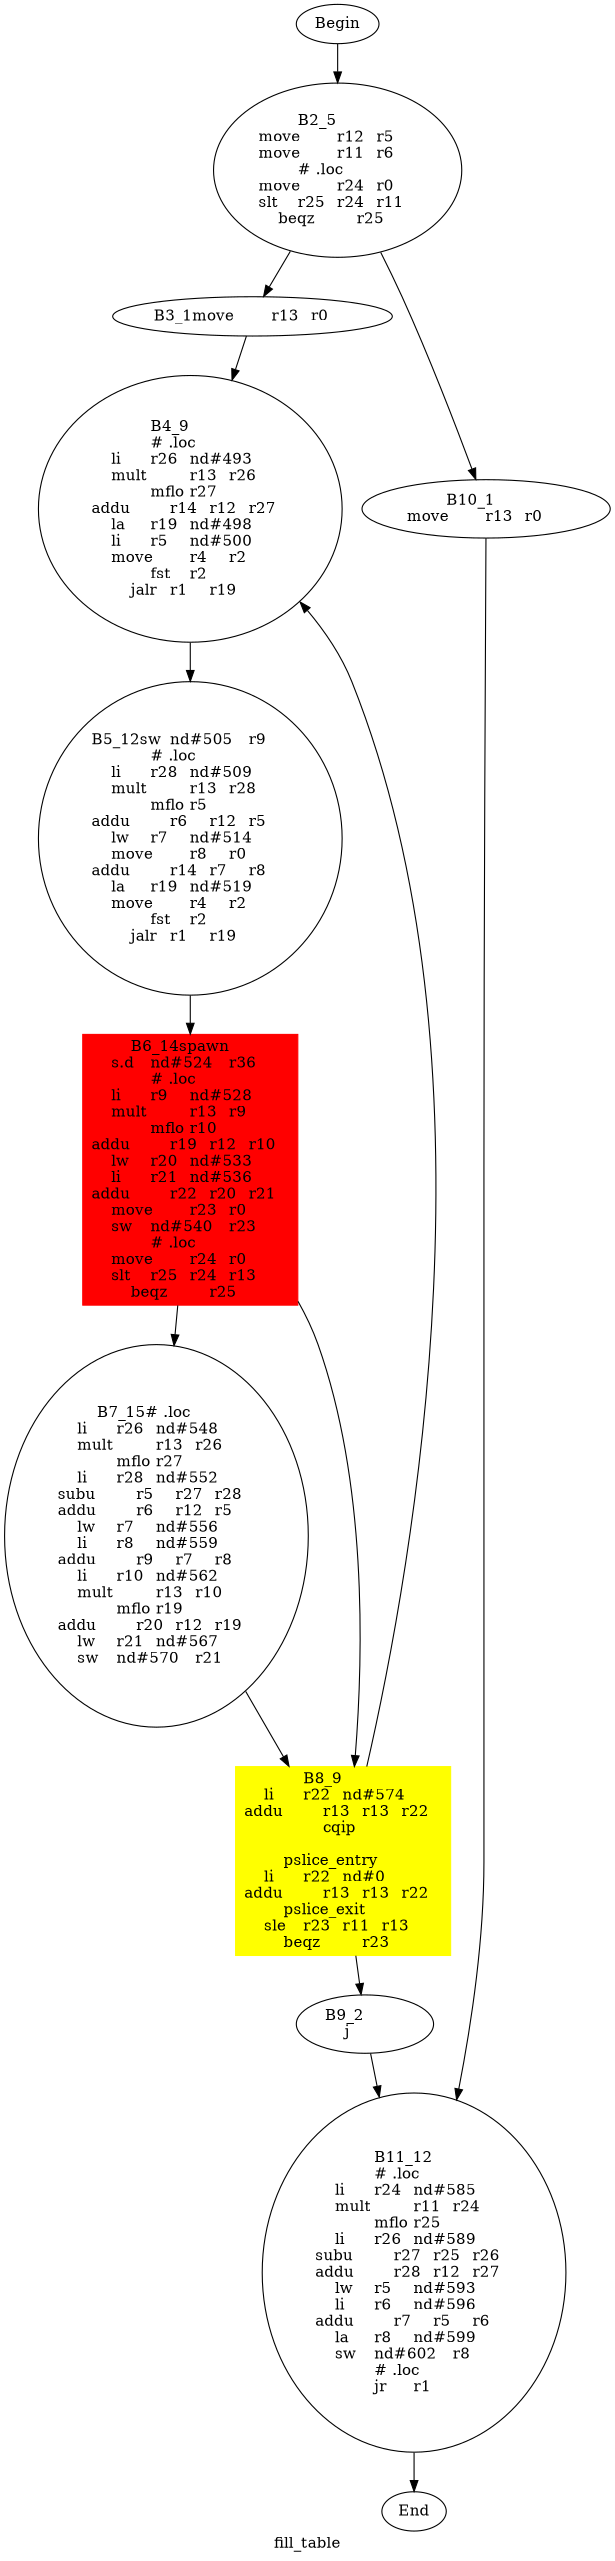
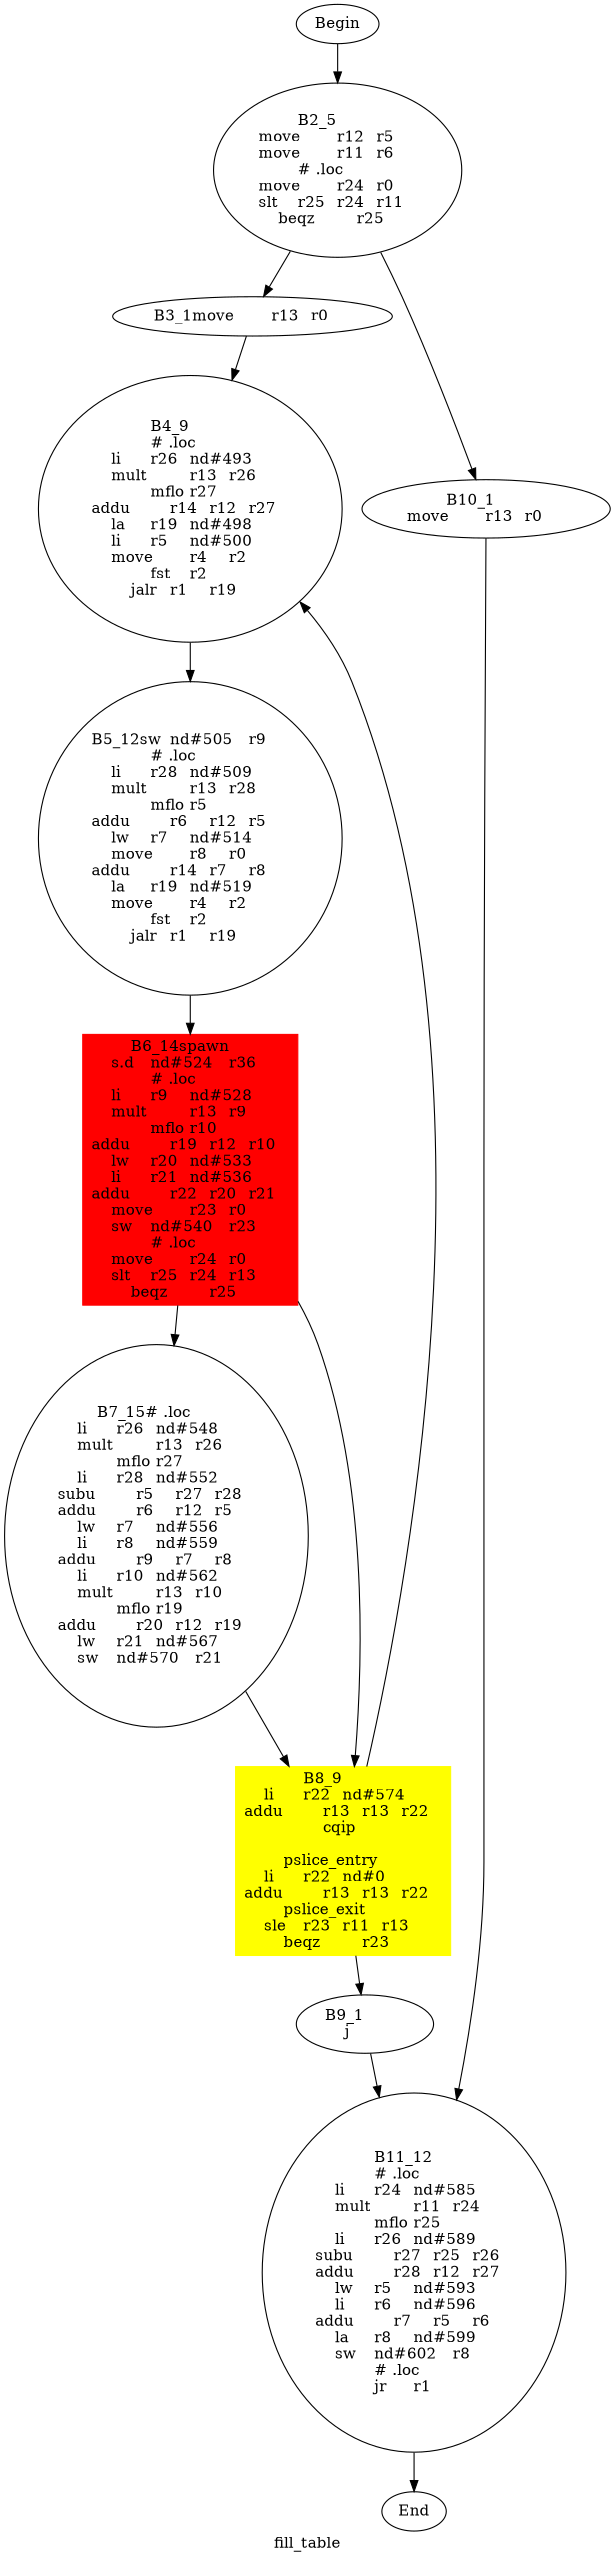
(365, 2024) -> (365, 2024)
